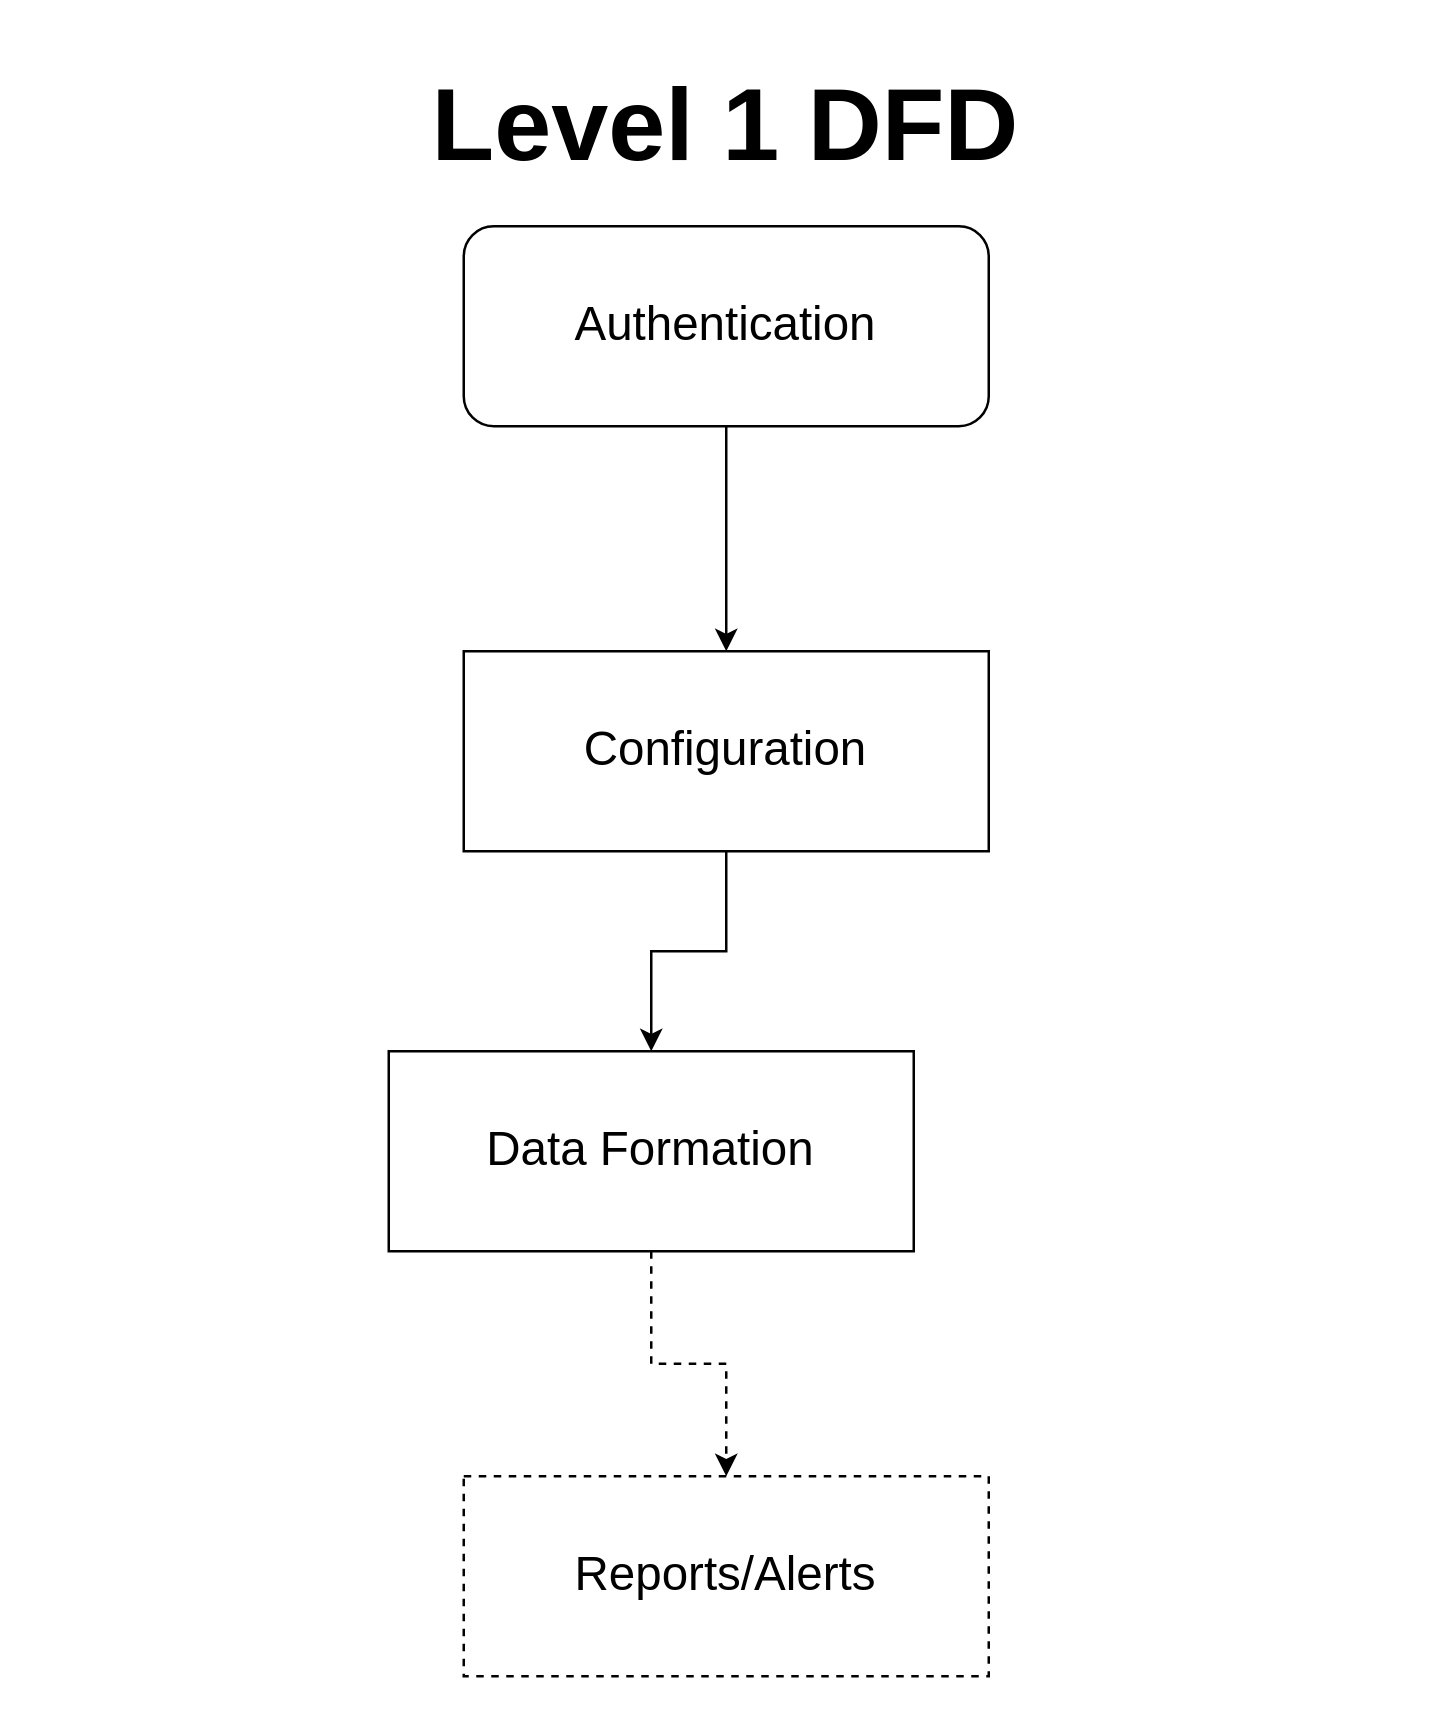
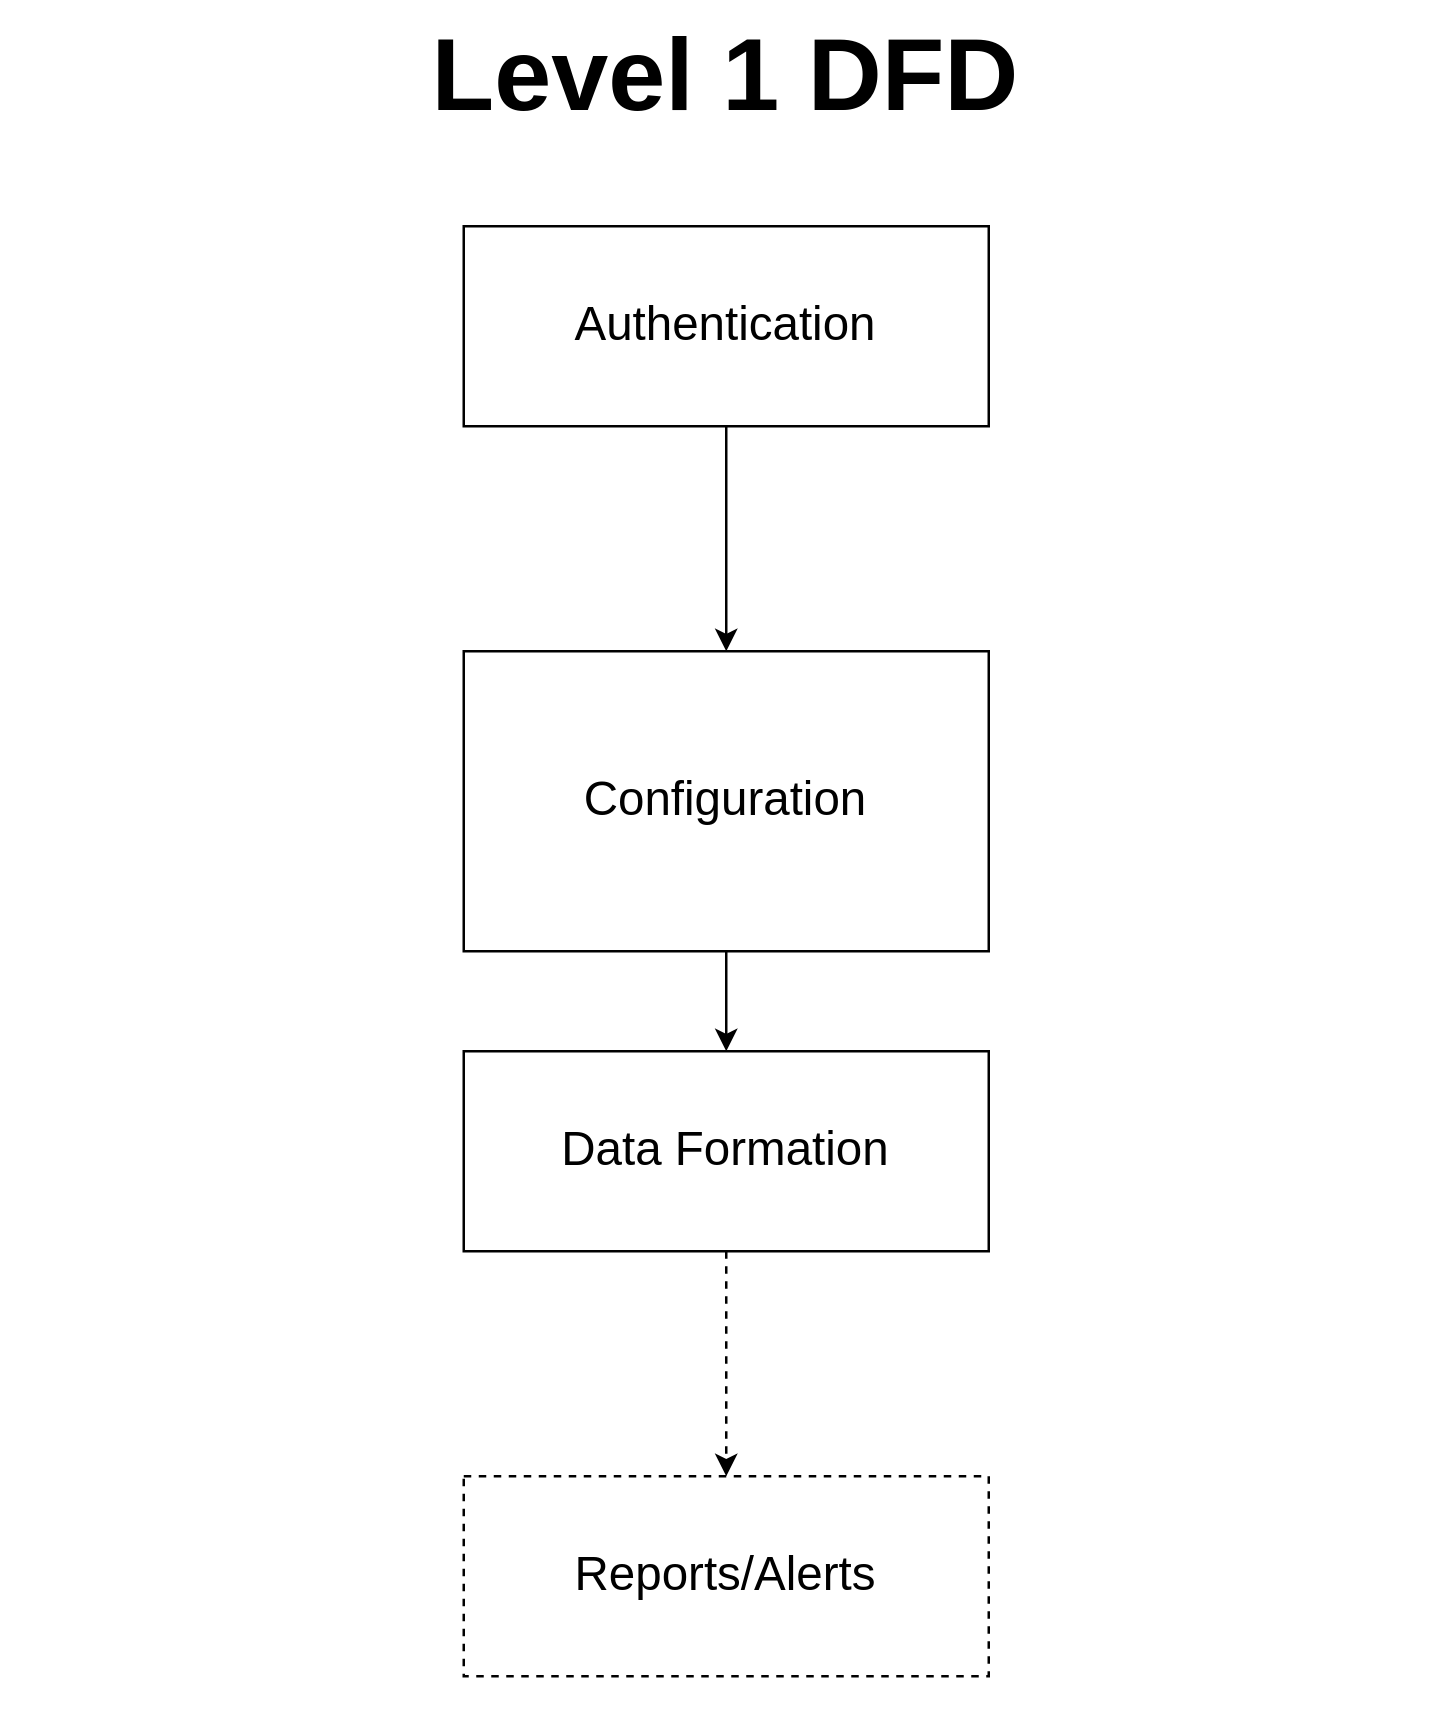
(726, 126) -> (726, 76)
(726, 326) -> (726, 326)
(726, 751) -> (726, 801)
(651, 1151) -> (726, 1151)
